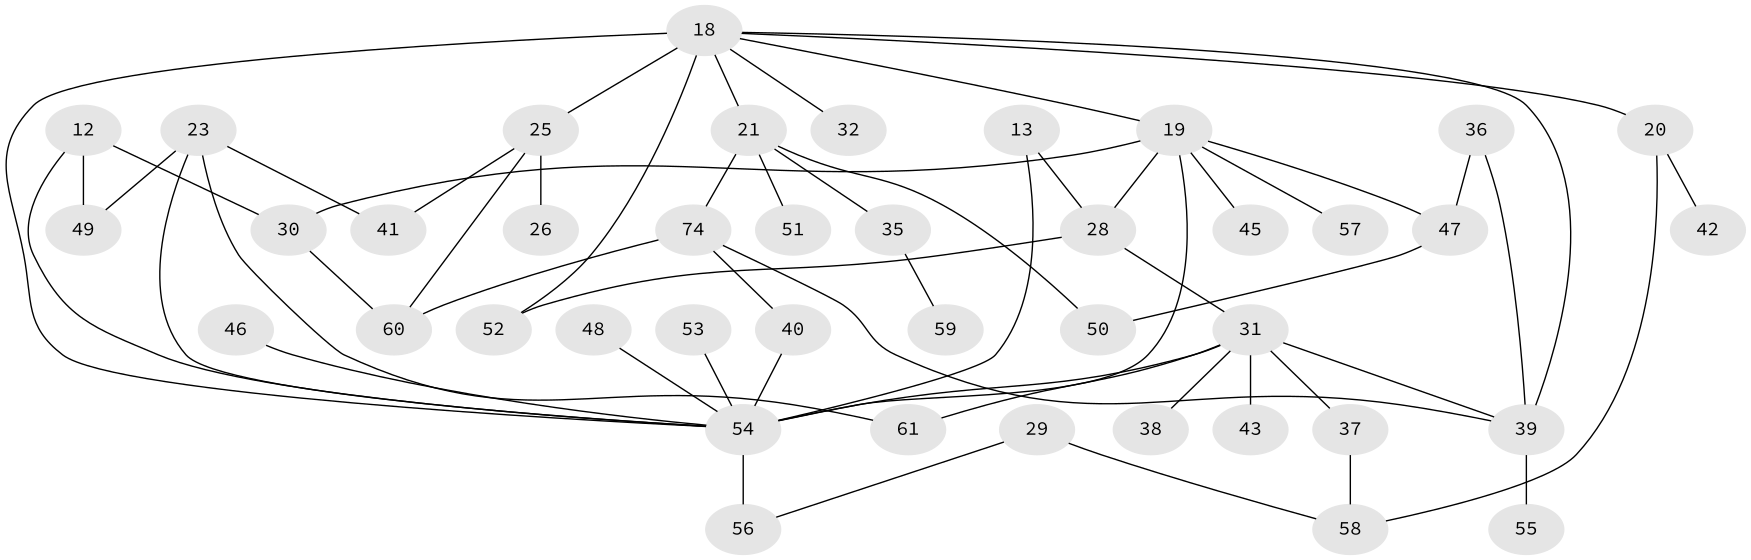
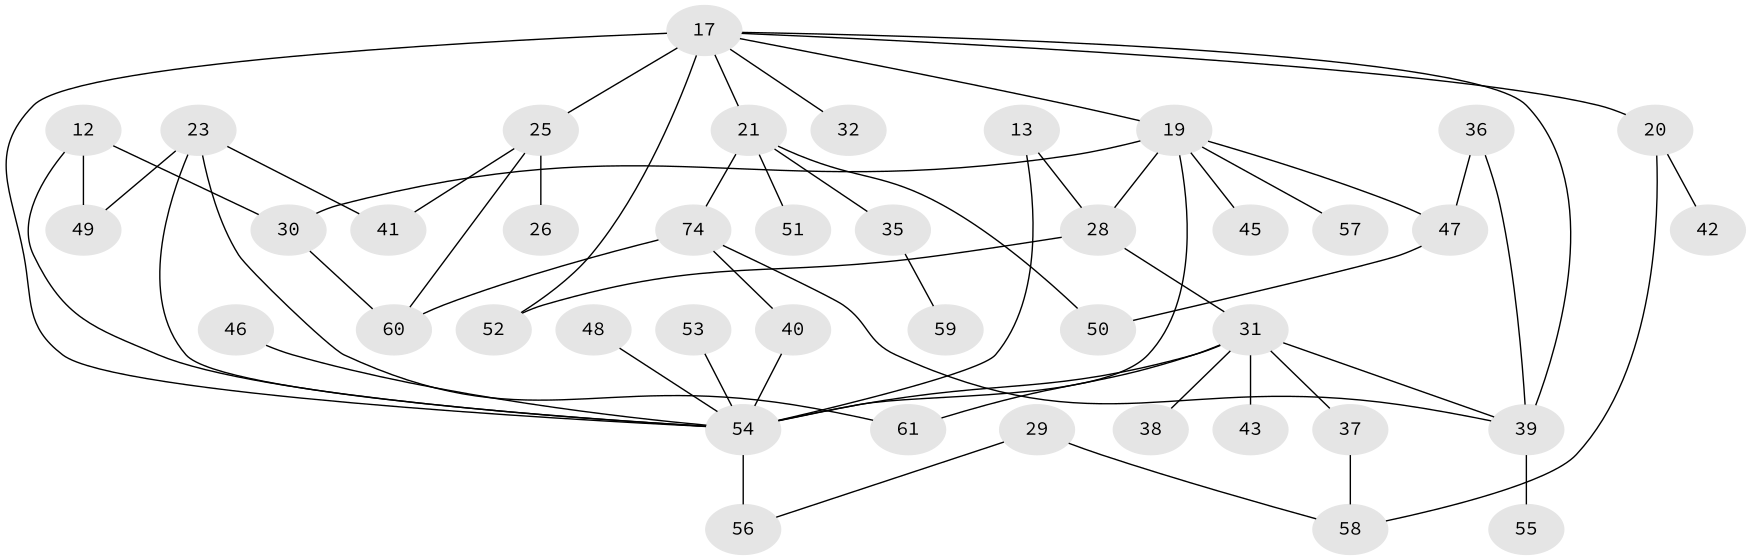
(704, 30) -> (704, 30)
